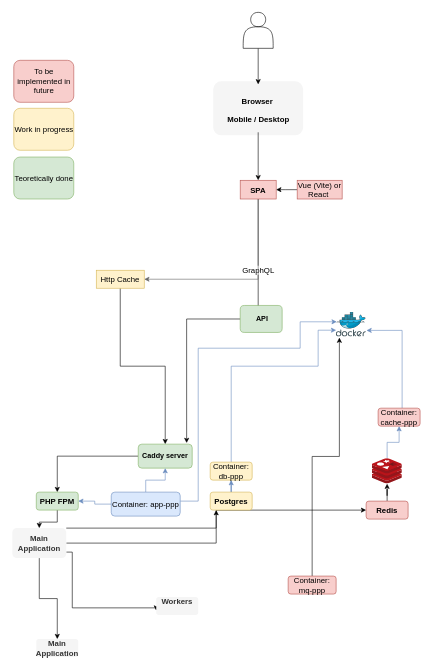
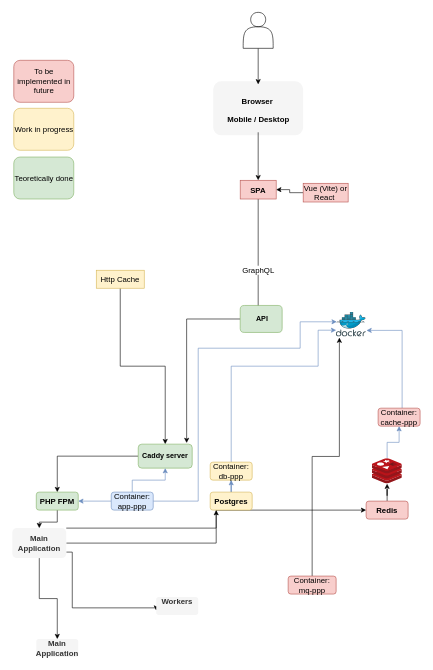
(320, 190) -> (326, 193)
(149, 279) -> none
(146, 504) -> (132, 501)
